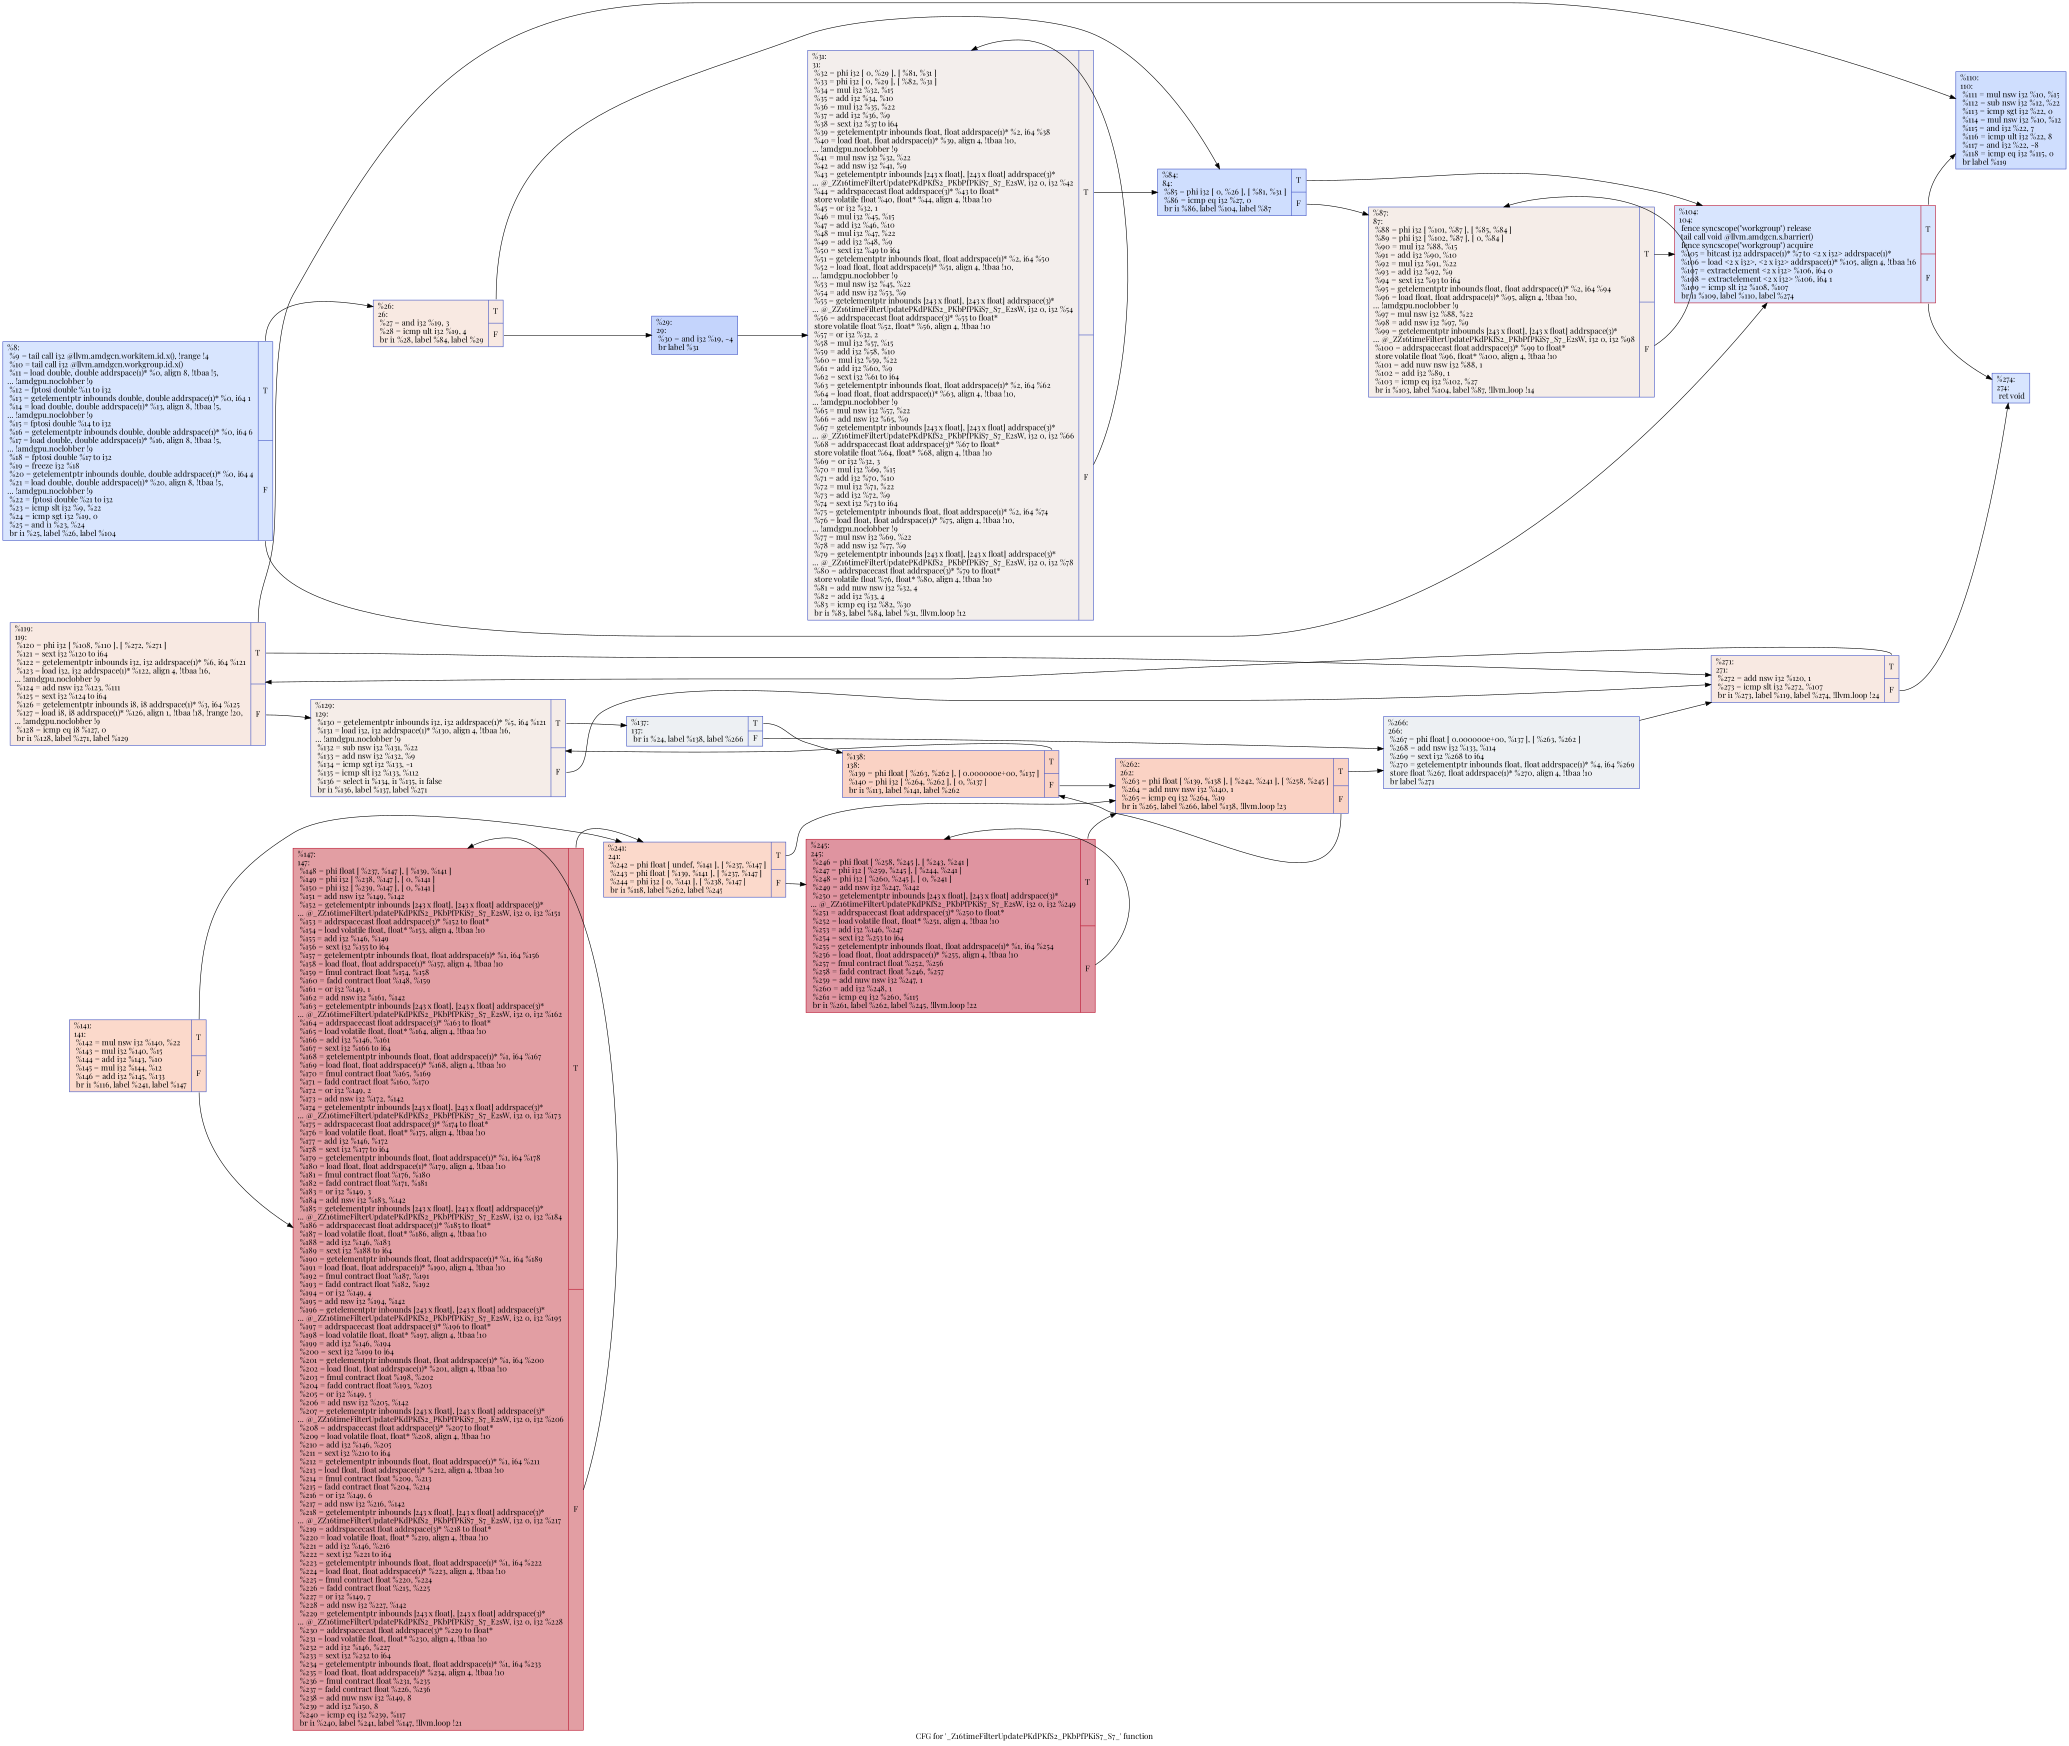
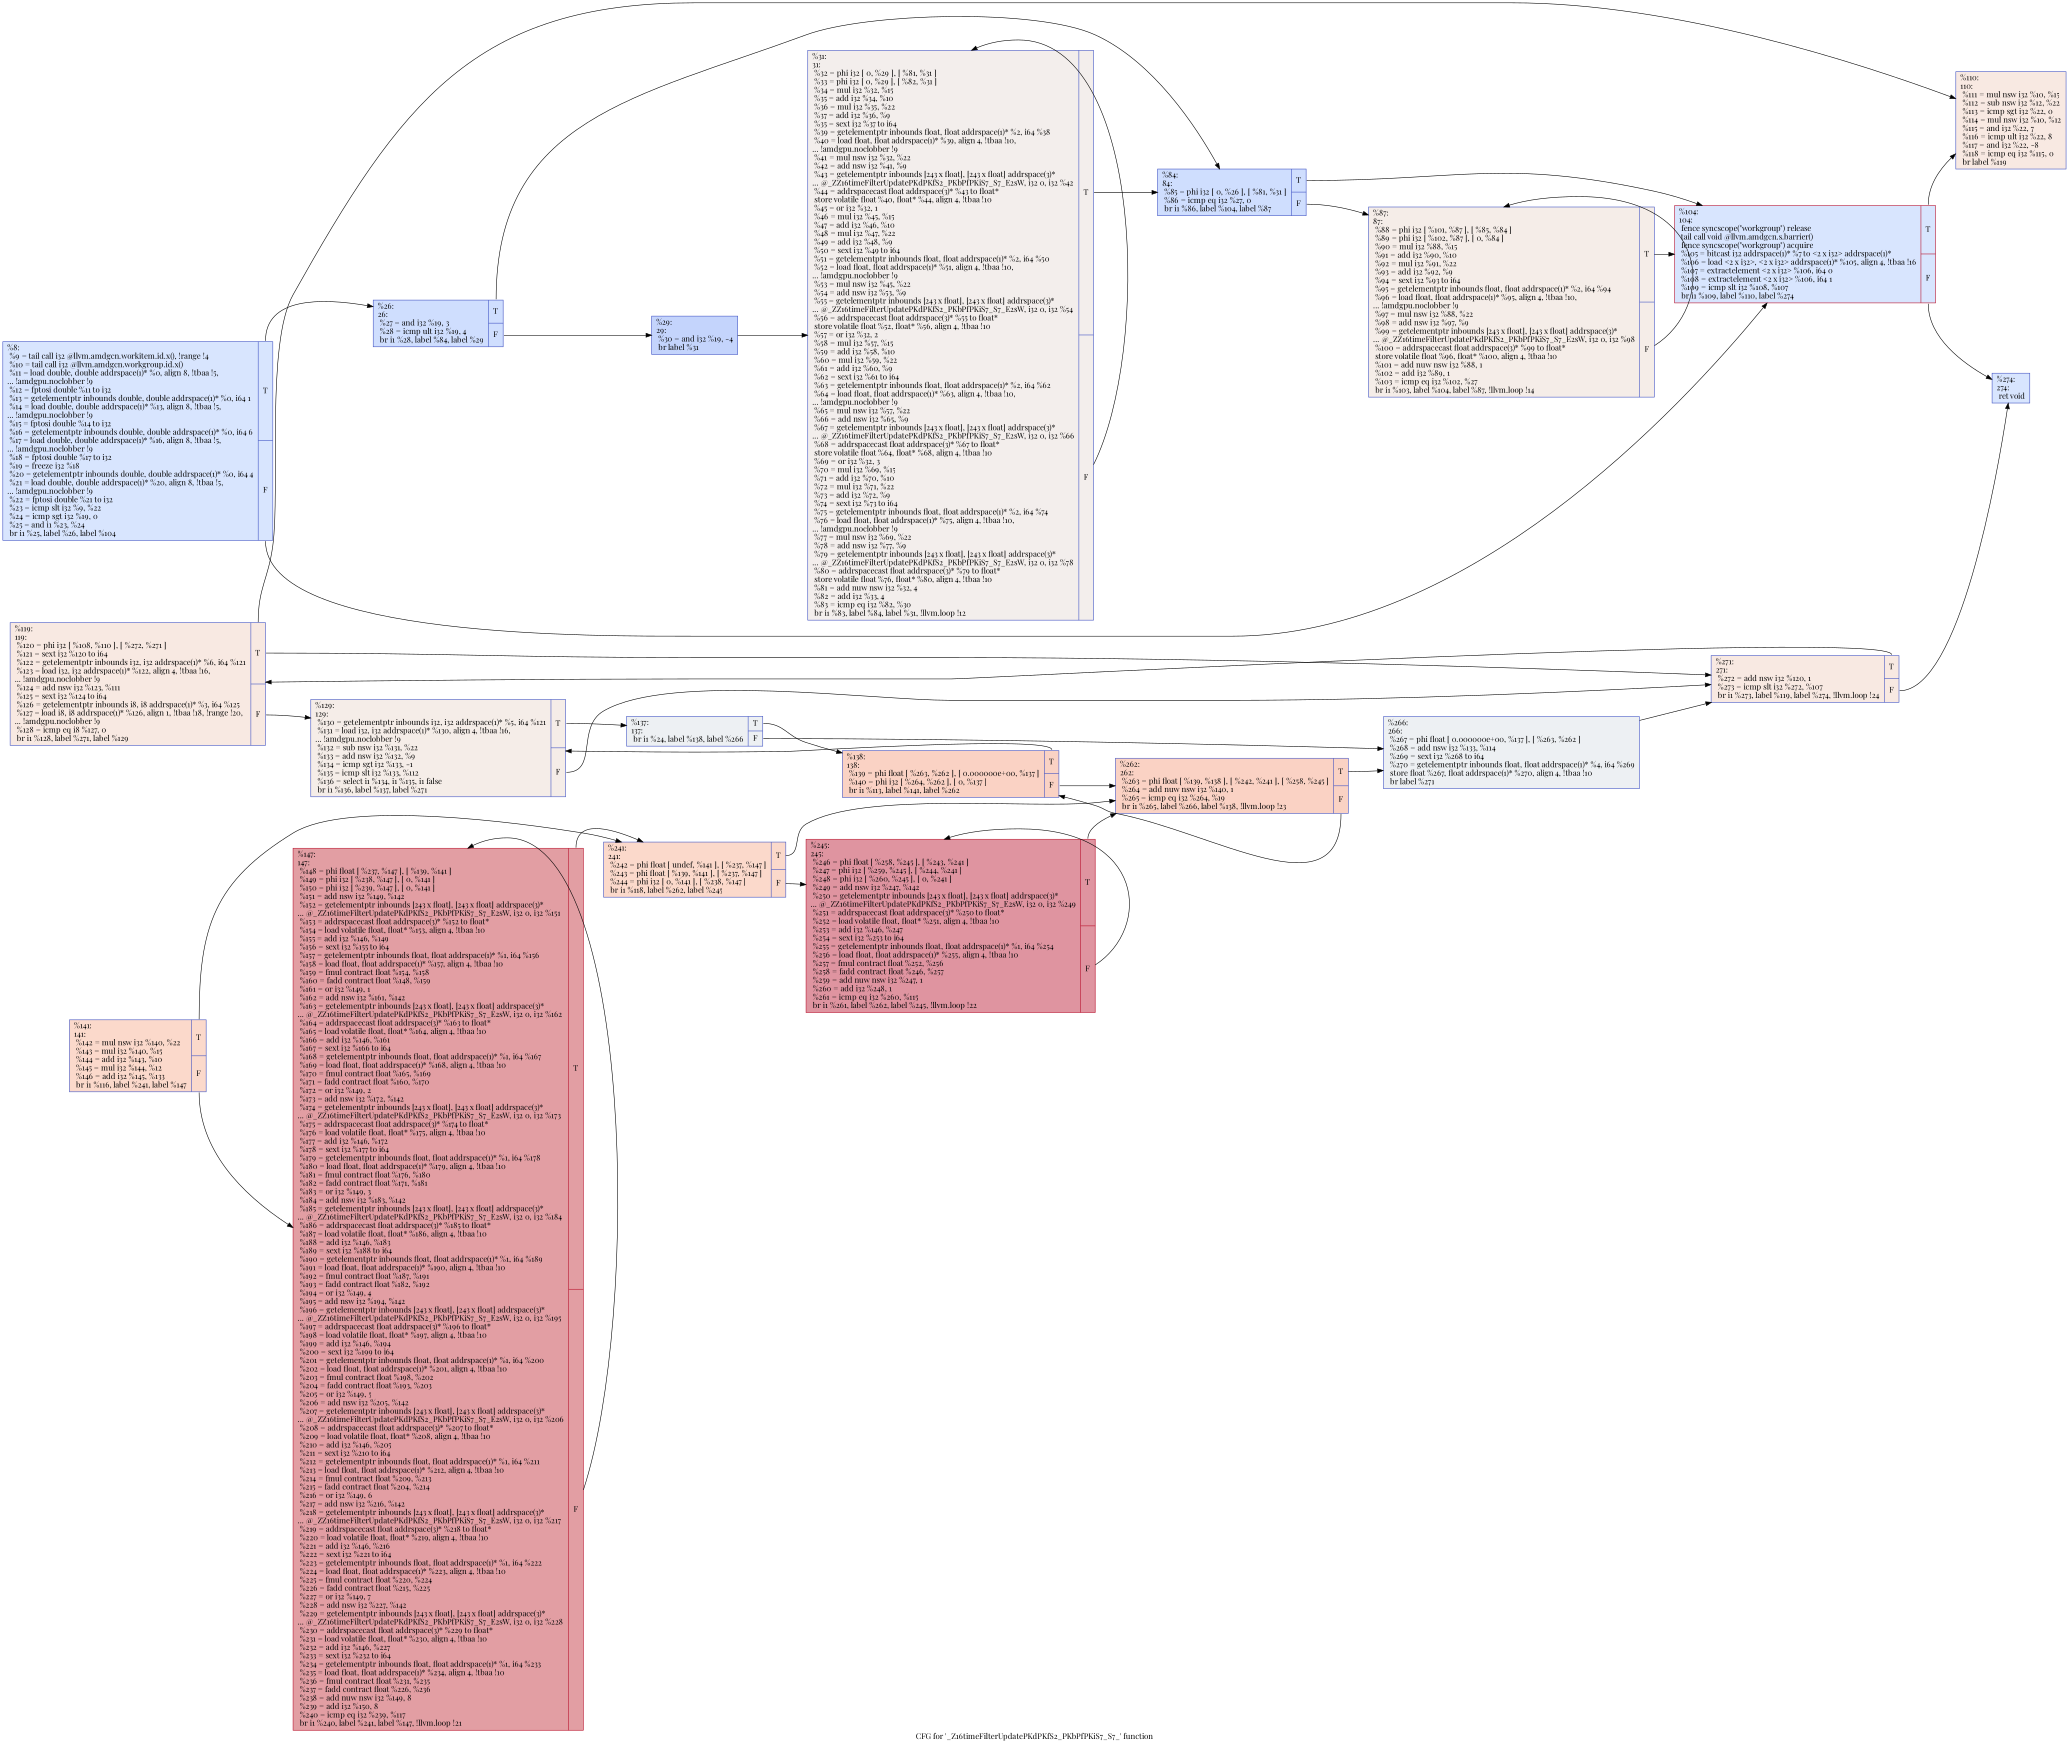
(2011, 120) -> (2011, 120)
(855, 124) -> (855, 124)
(438, 323) -> (438, 323)
